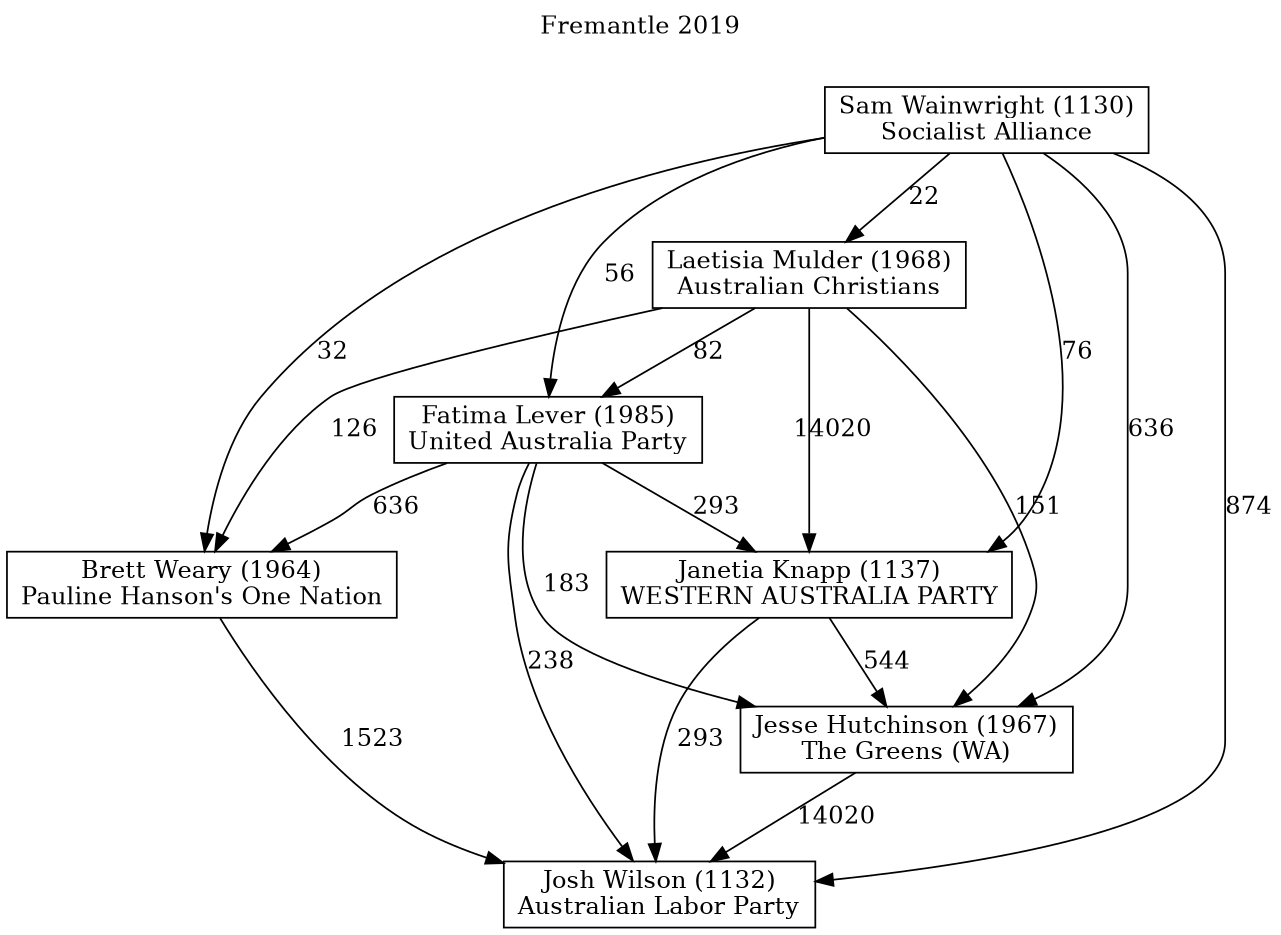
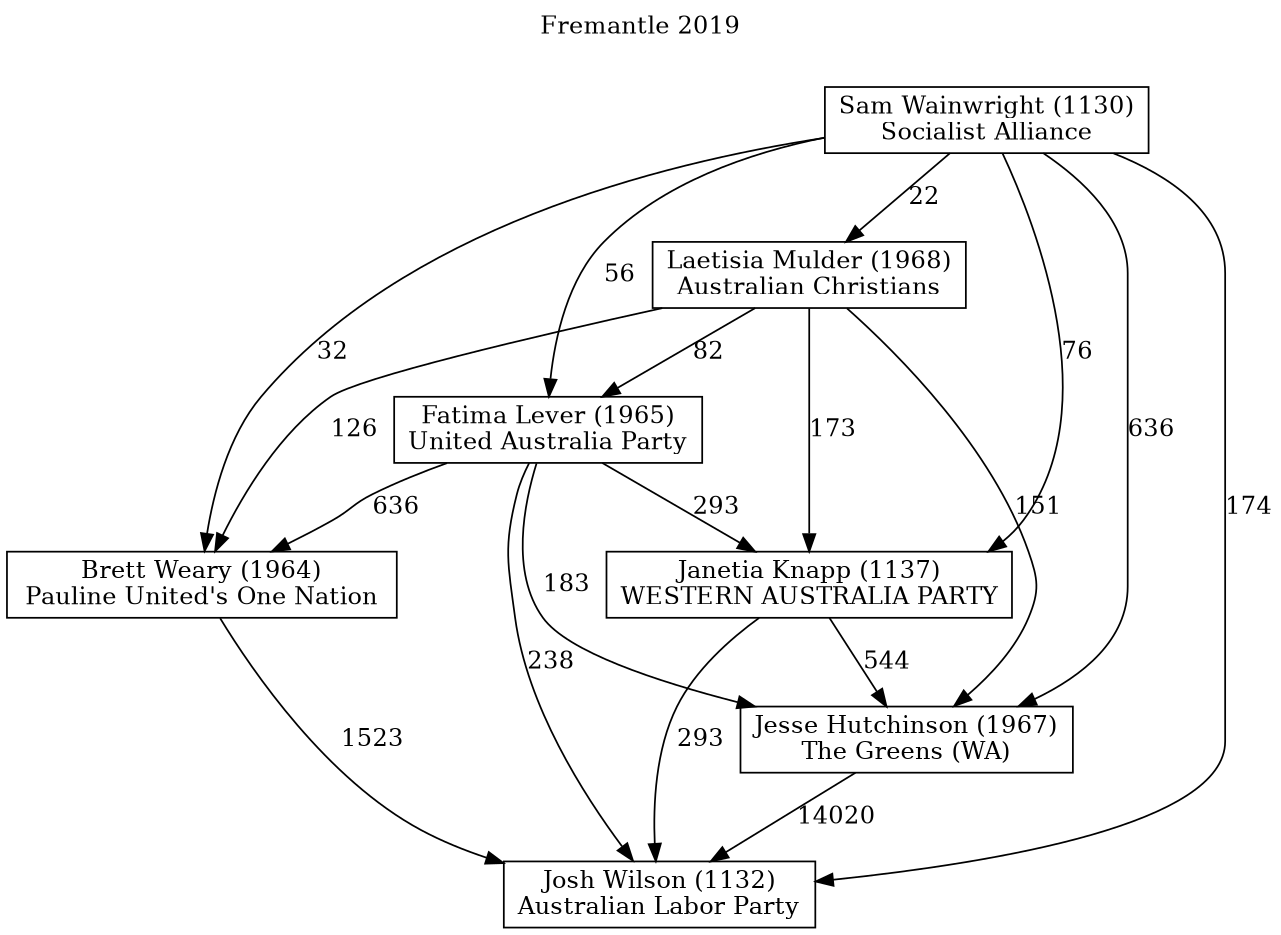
(548, 430) -> (548, 430)
(834, 430) -> (834, 430)
(1250, 507) -> (1250, 507)
(202, 585) -> (202, 585)
